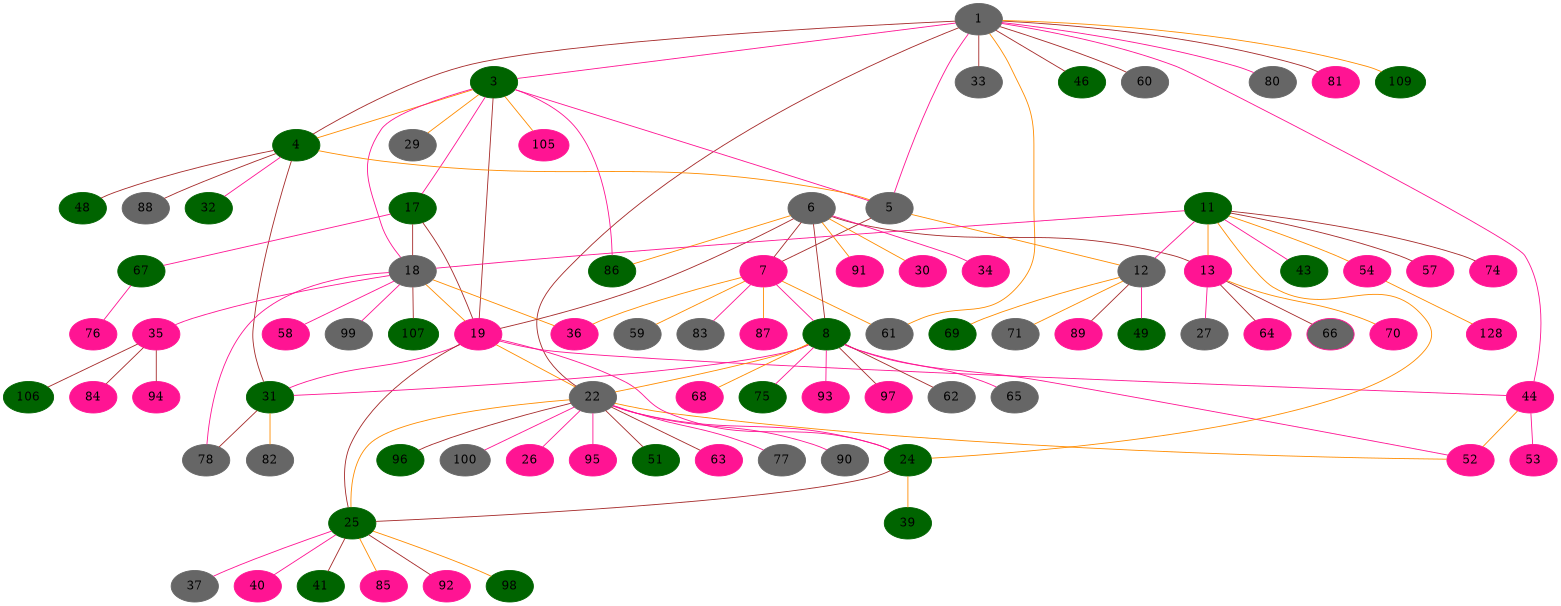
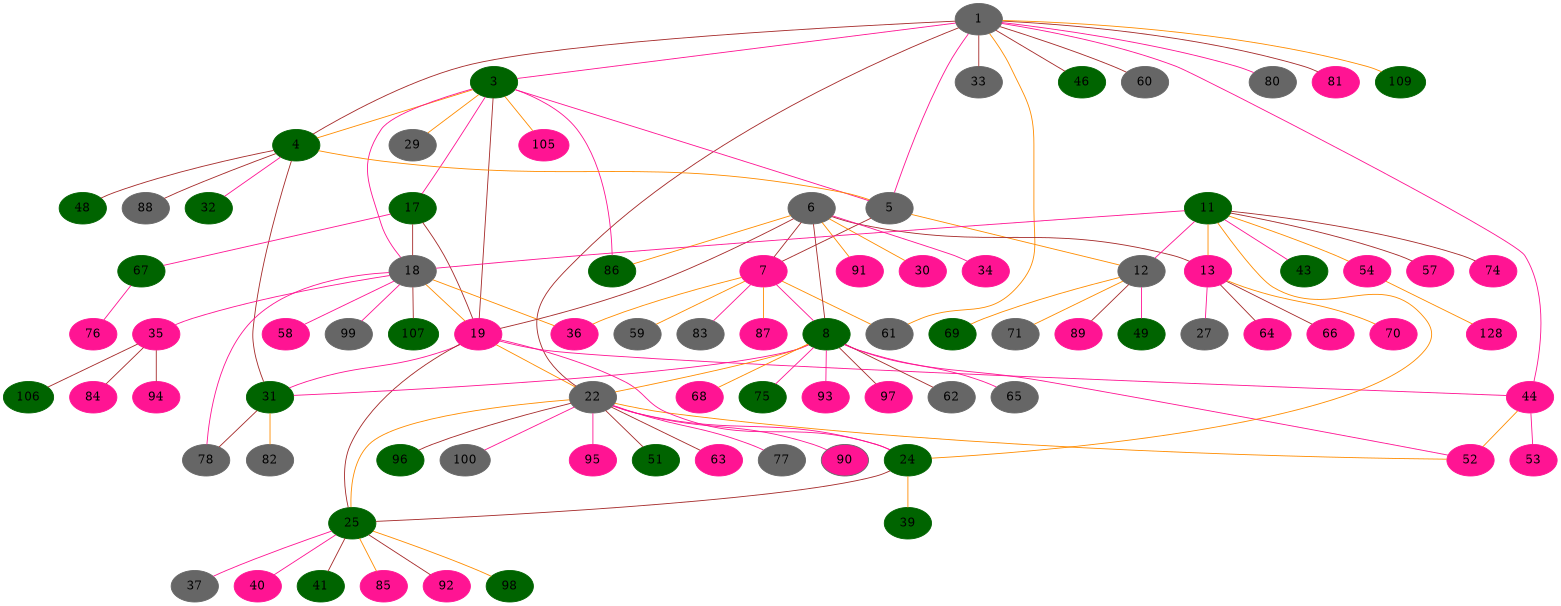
(1331, 334) -> (1331, 334)
(530, 460) -> none
(845, 460) -> (845, 460)
